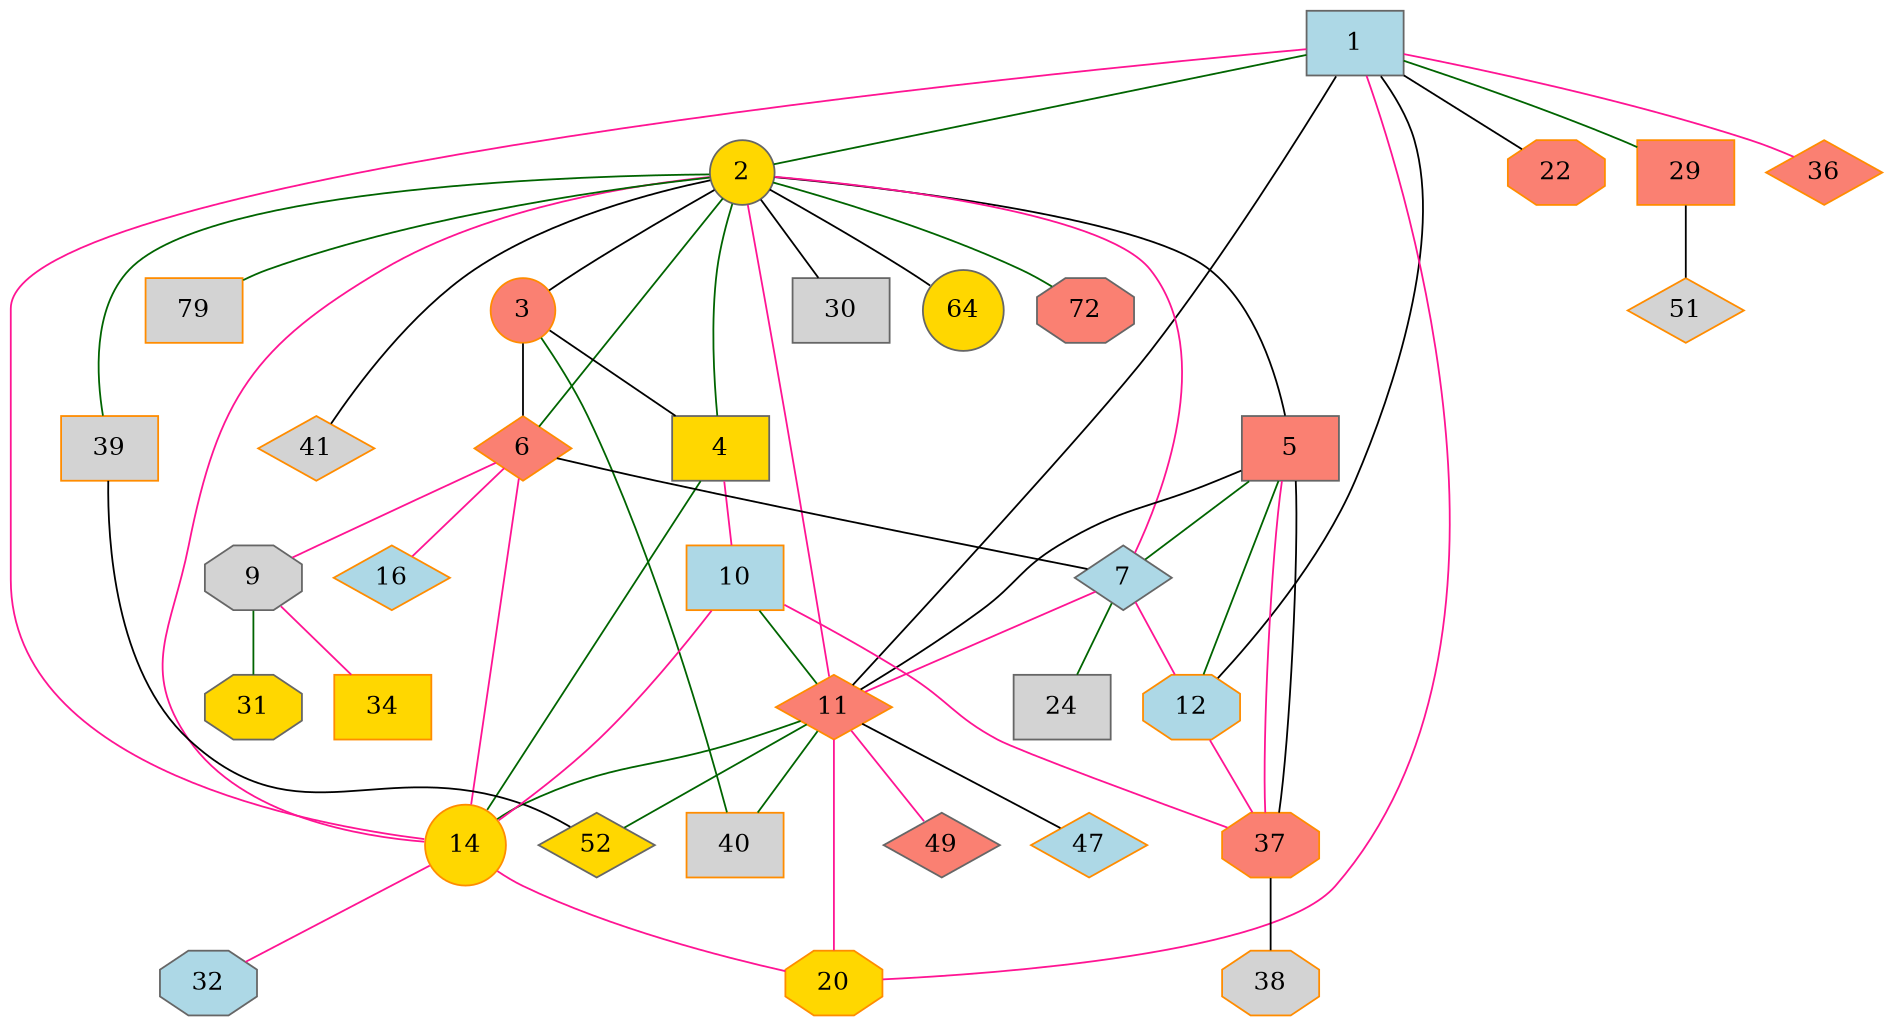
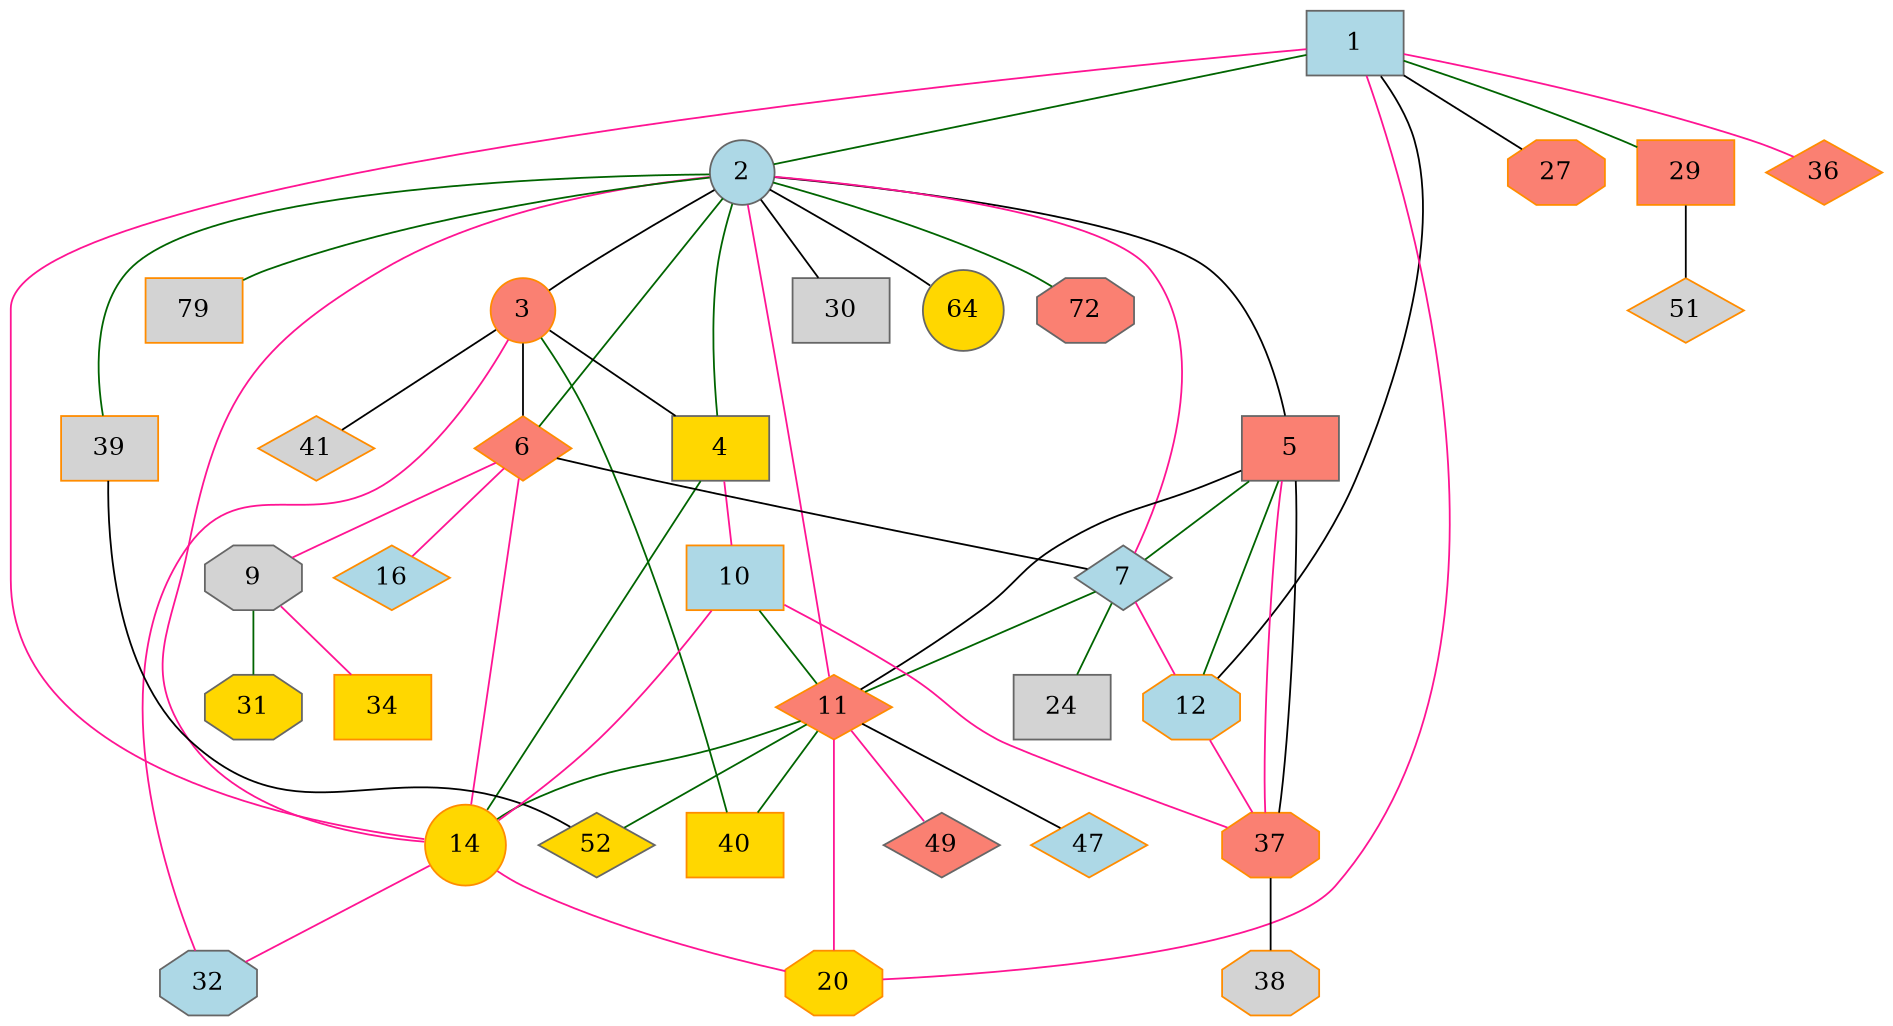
(742, 173) -> (742, 173)
(1556, 173) -> (1556, 173)
(492, 259) -> (419, 380)
(1114, 396) -> none
none -> (212, 522)
(980, 642) -> (980, 642)
(735, 845) -> (735, 845)
